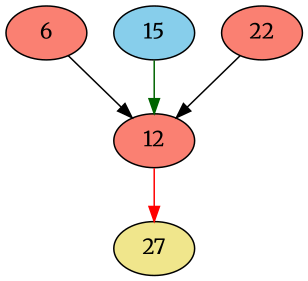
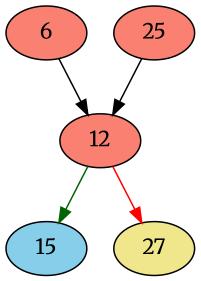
(262, 33) -> (154, 33)
(154, 79) -> (77, 188)
